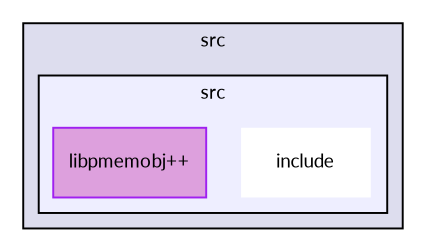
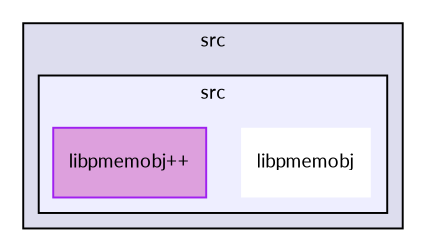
(306, 163) -> (306, 163)
